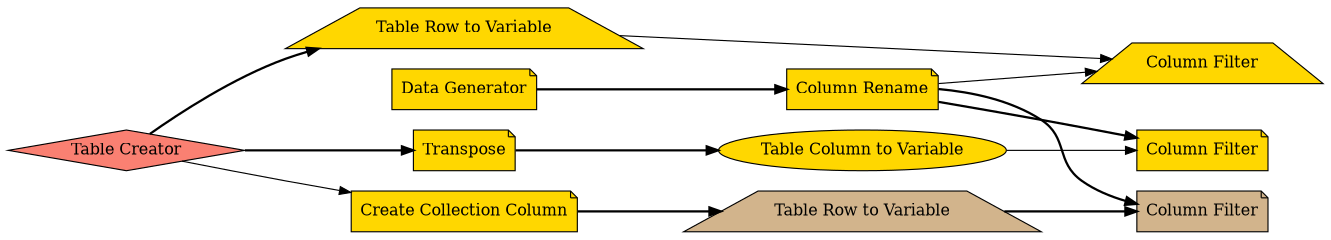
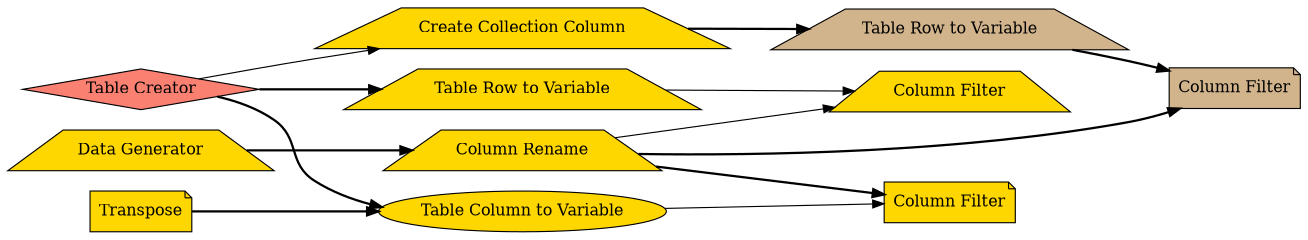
(464, 89) -> (141, 150)
(862, 89) -> (522, 150)
(323, 150) -> (291, 141)
(464, 211) -> (522, 28)
